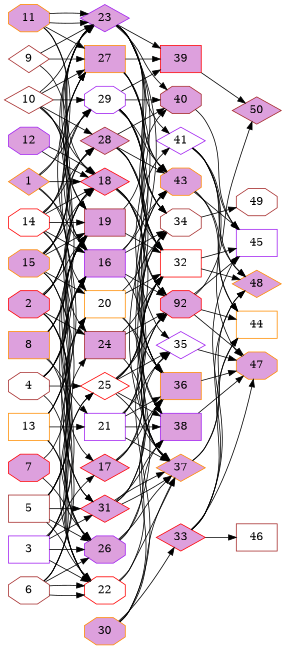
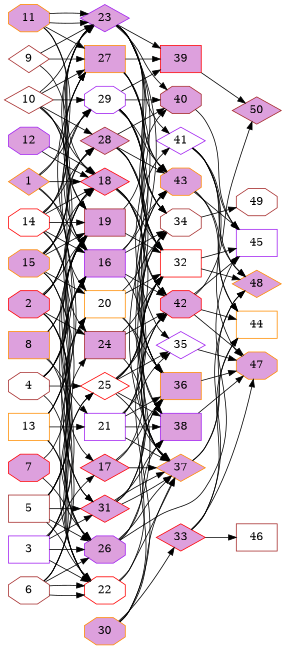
(67, 180) -> none
(181, 304) -> (181, 304)
(213, 343) -> (226, 426)
(142, 410) -> (139, 468)
